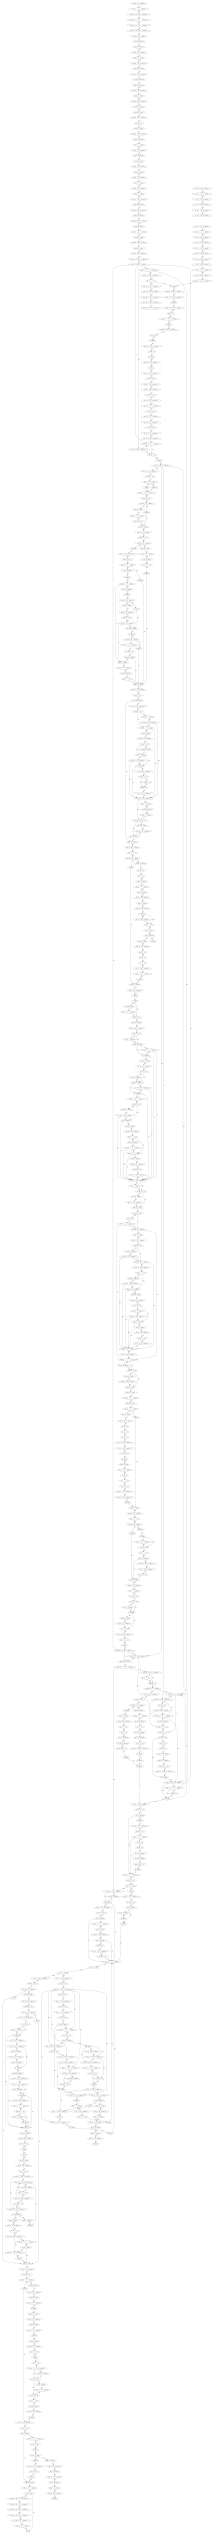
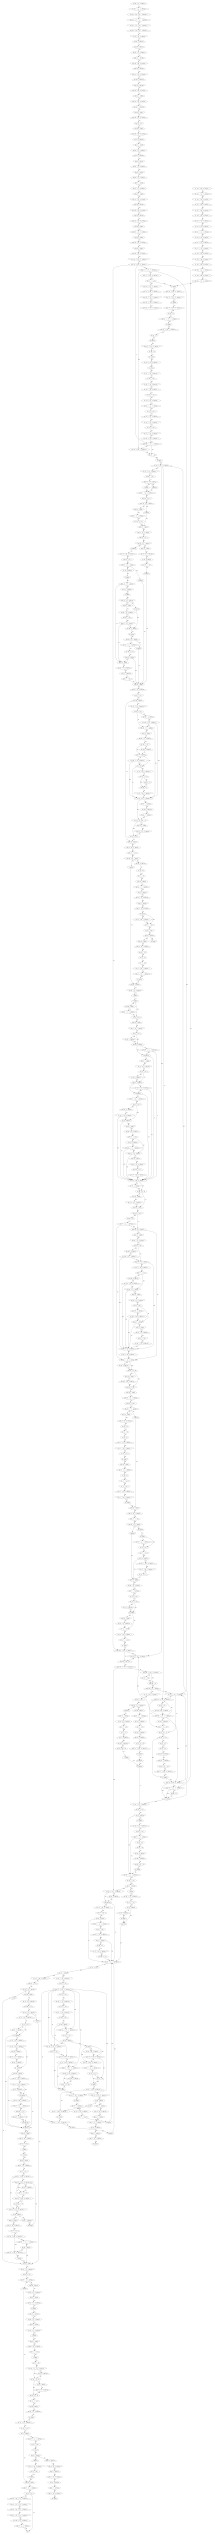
none -> (202, 221)
